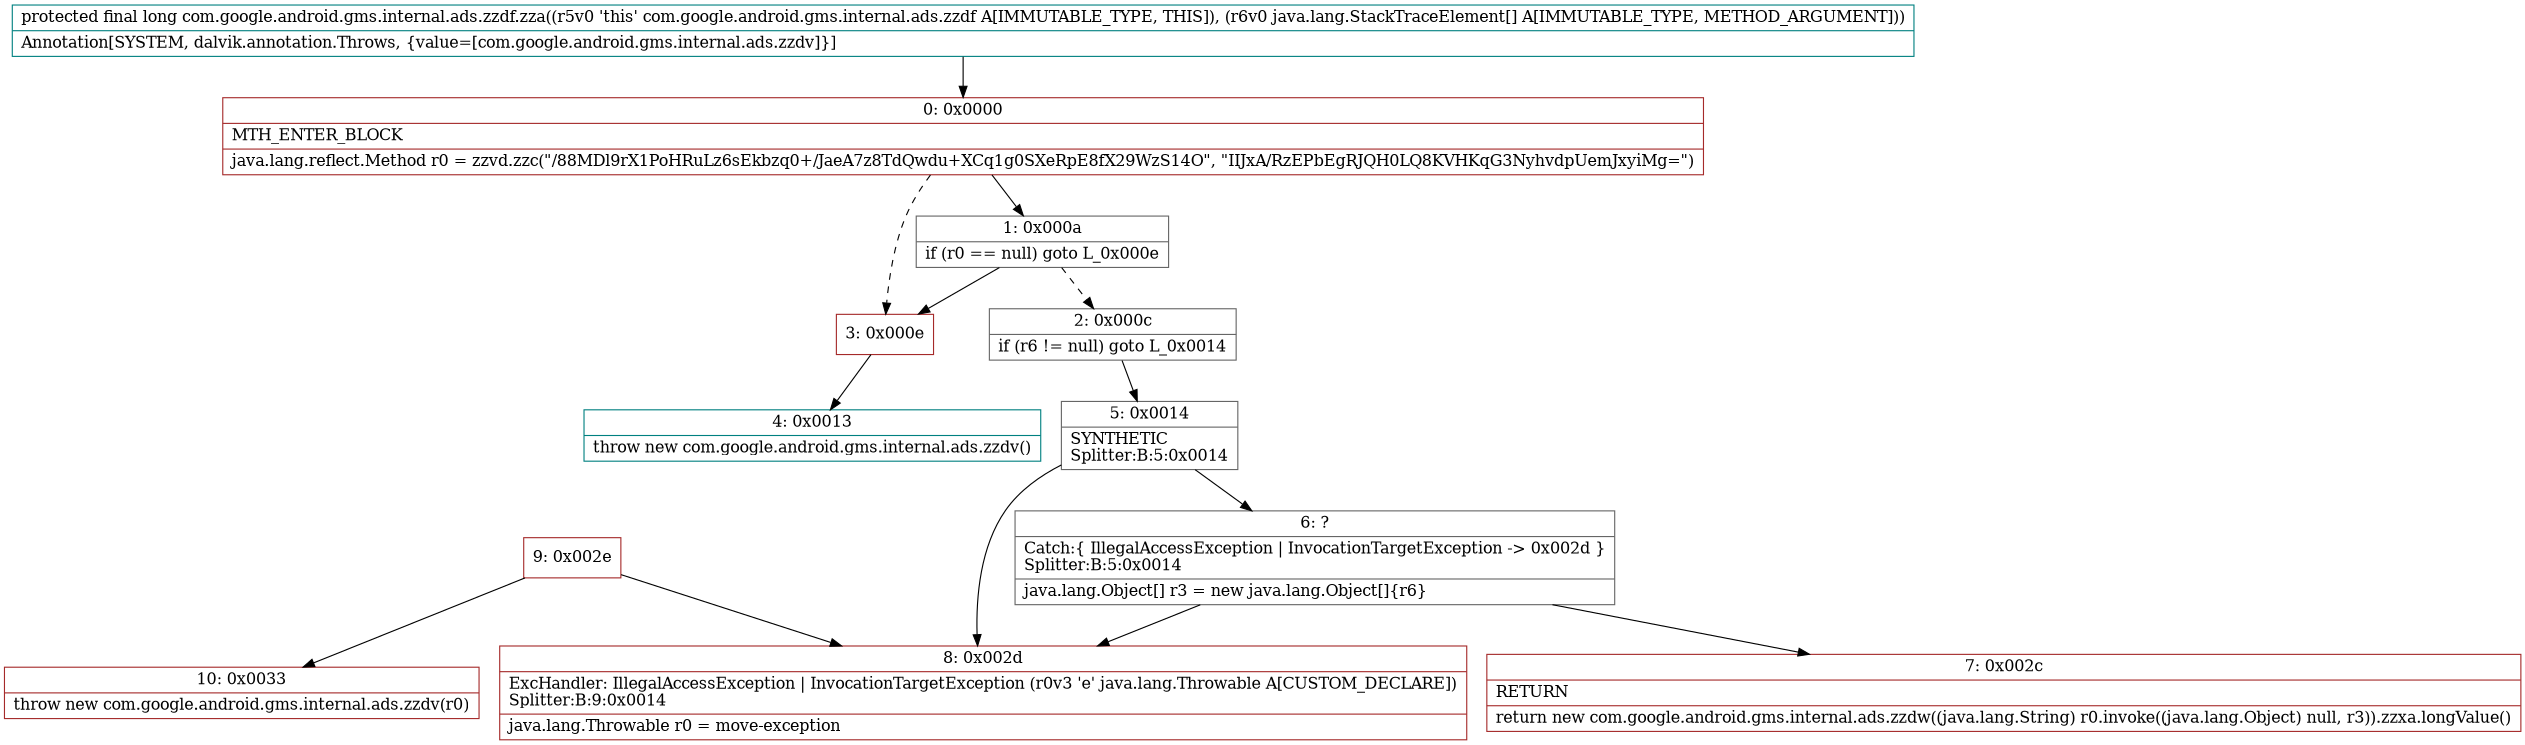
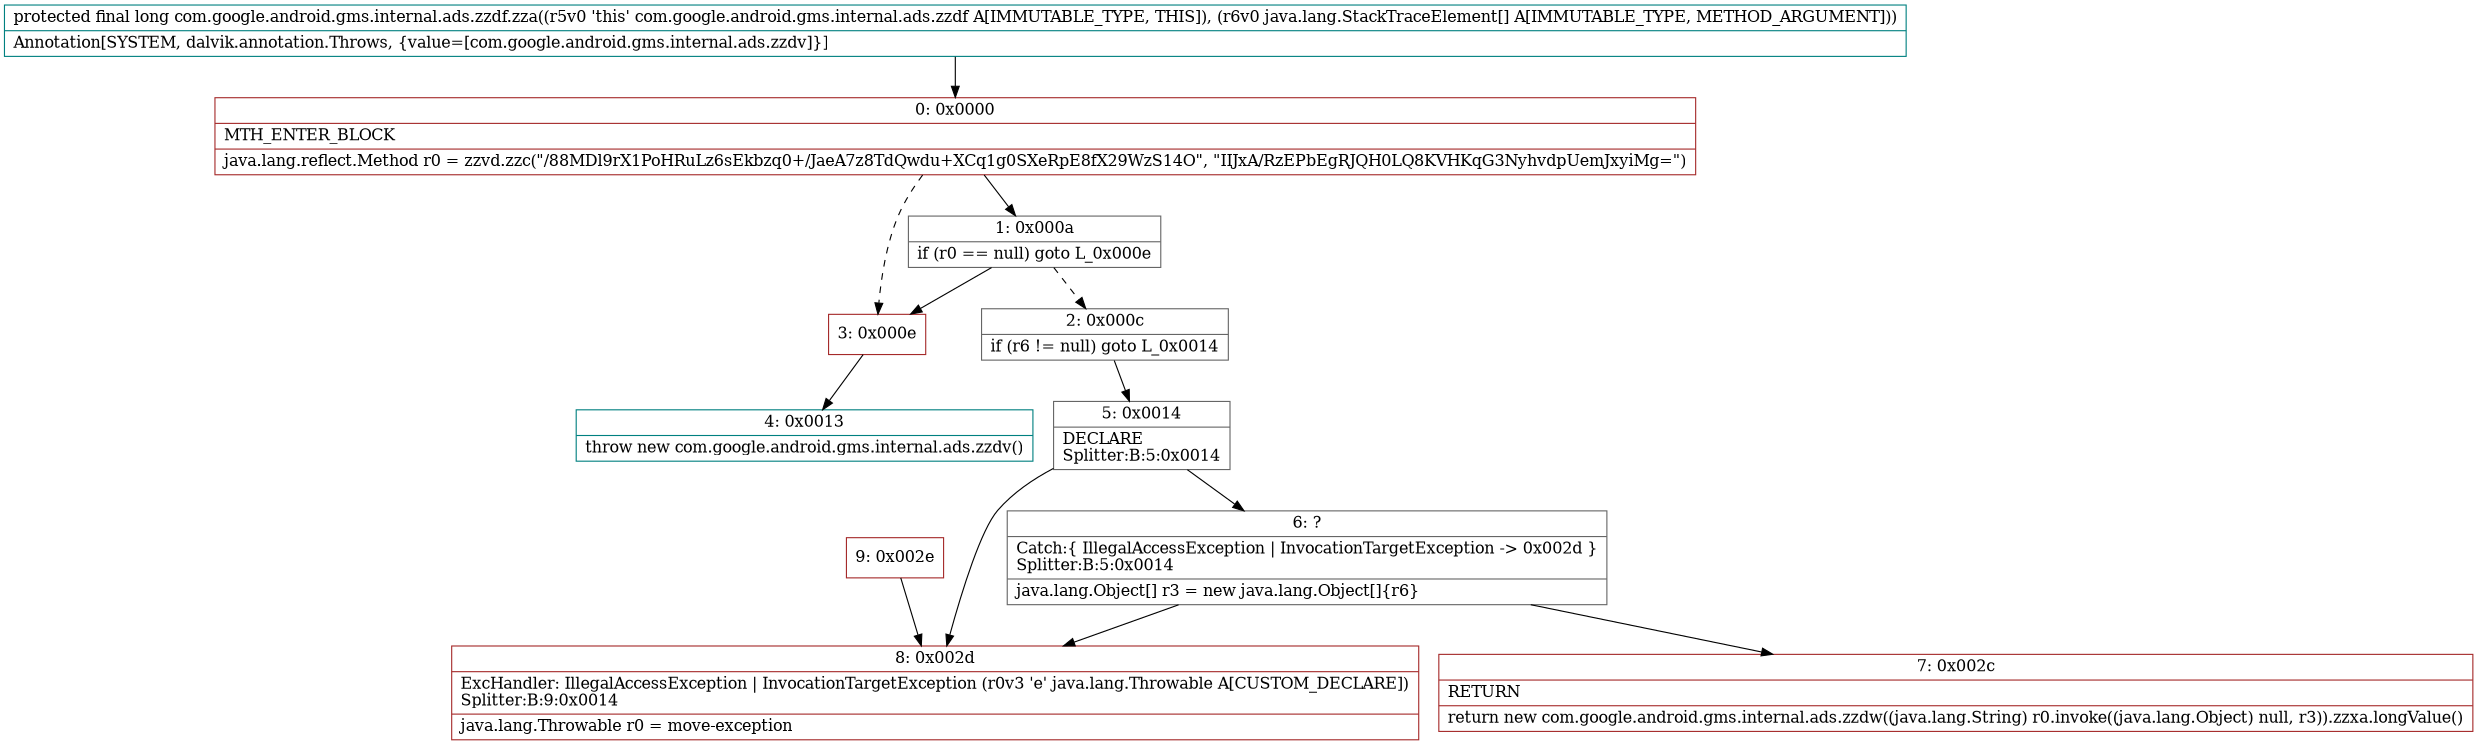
(1119, 439) -> (1103, 439)
(242, 693) -> none
